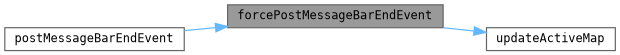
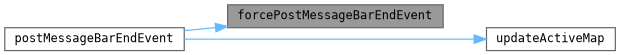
(459, 29) -> (329, 39)
